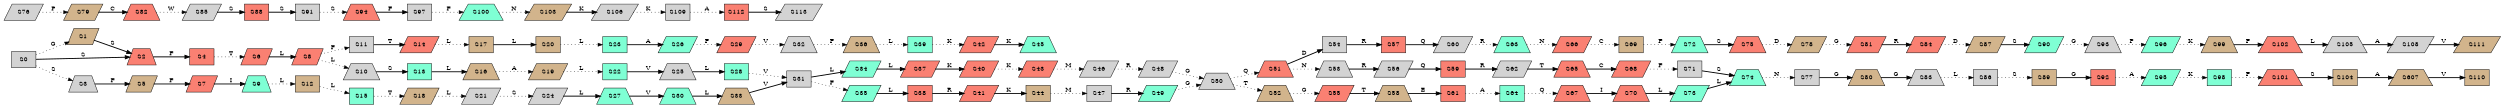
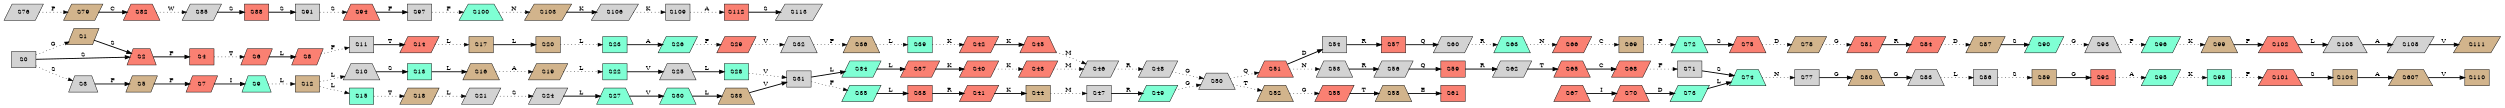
(1038, 45) -> (1038, 45)
none -> (1069, 57)
(331, 63) -> (330, 80)
(1660, 90) -> (1660, 90)
(1512, 93) -> none
